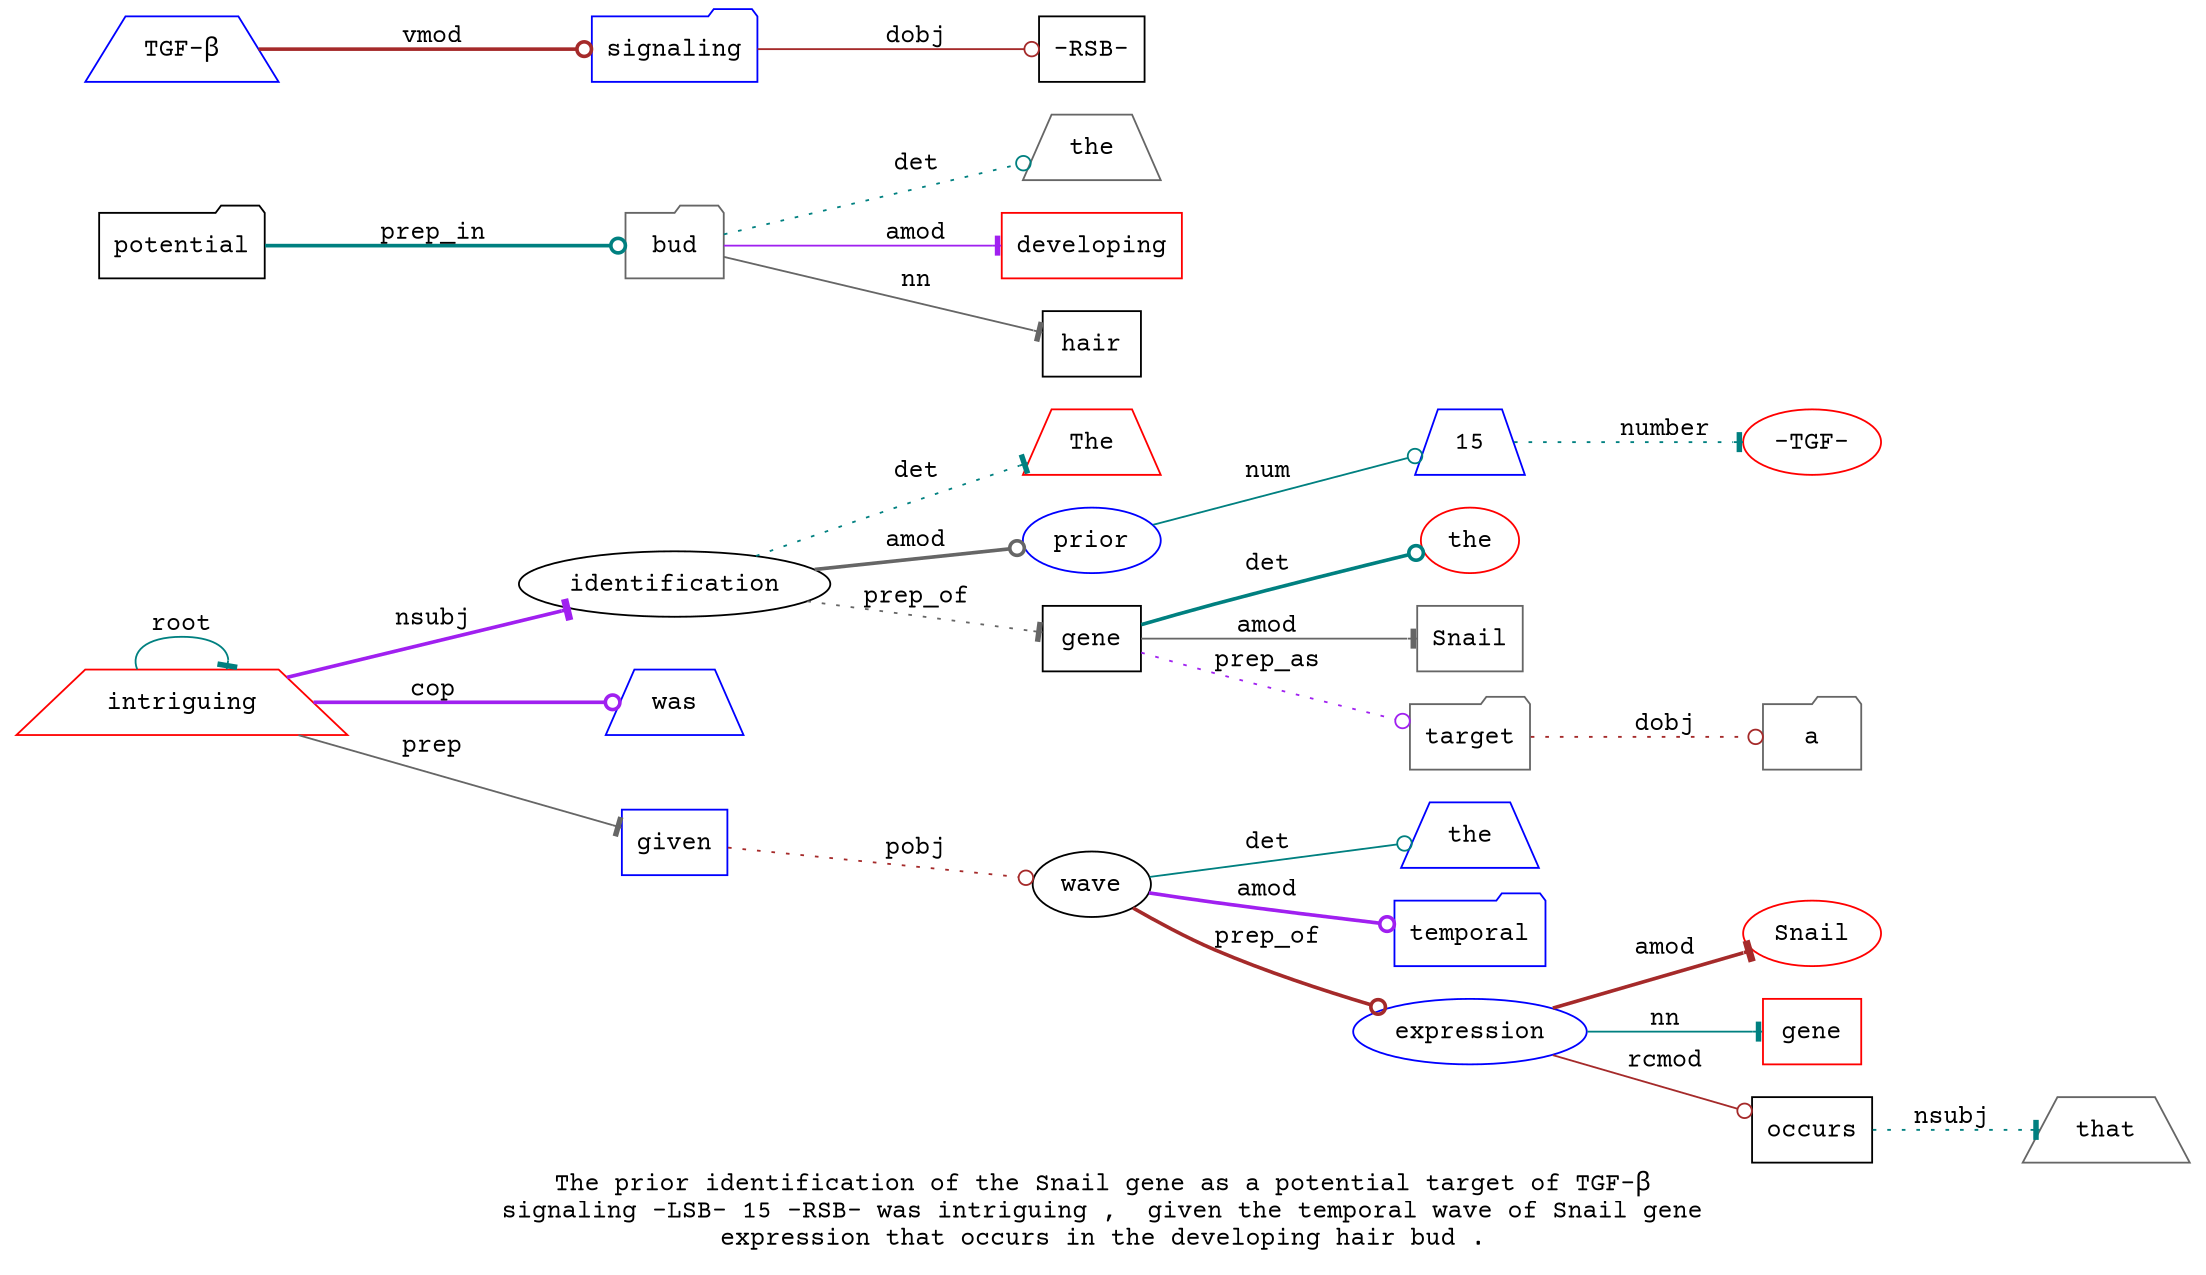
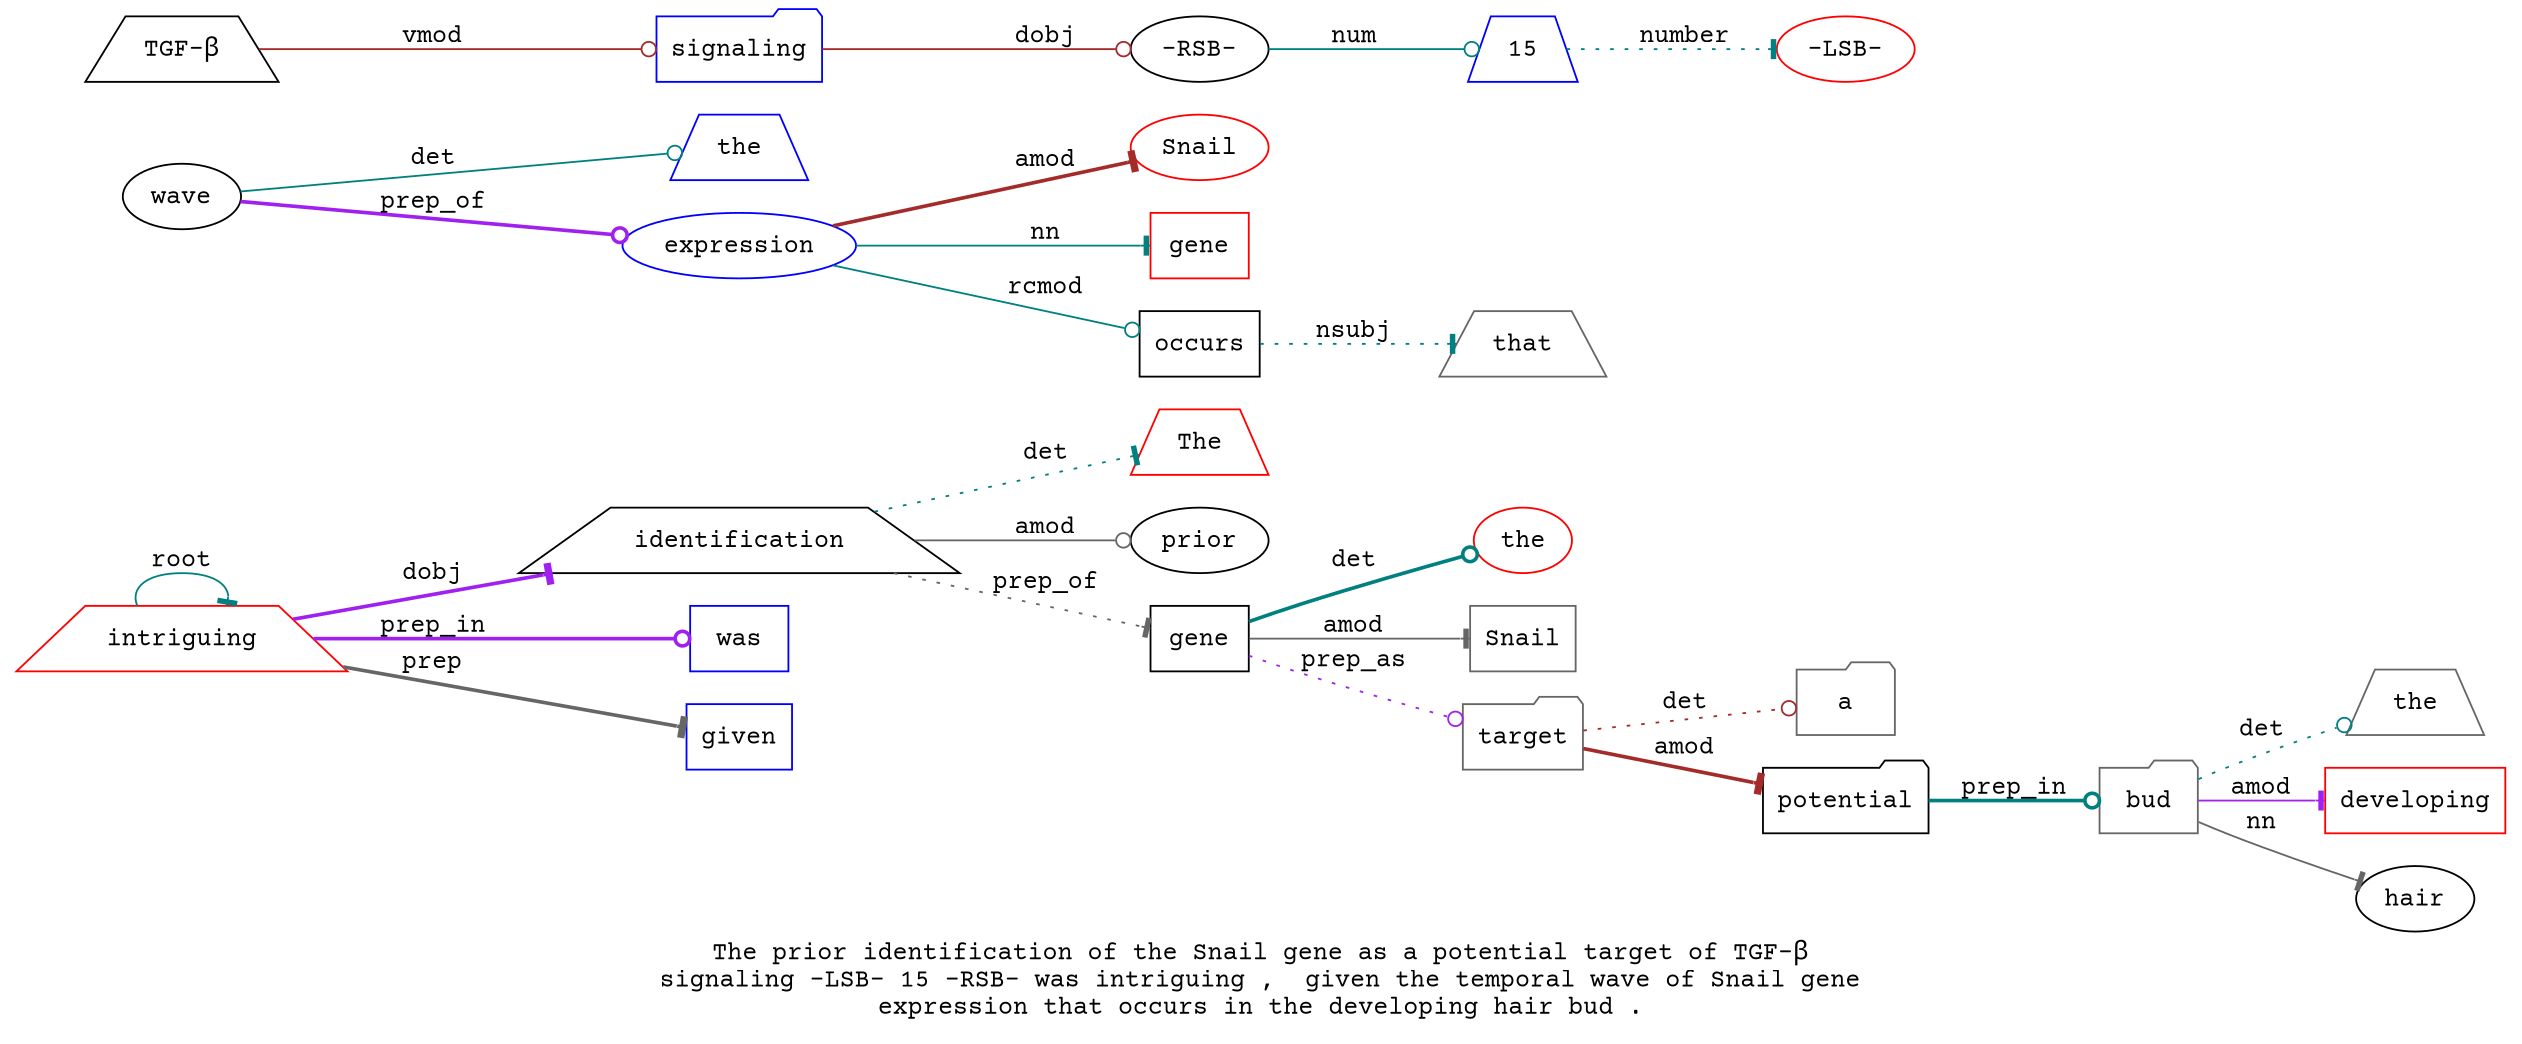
(182, 49) -> (182, 49)
(417, 49) -> (450, 49)
(1092, 49) -> (1200, 49)
(1092, 344) -> (2415, 899)
(1812, 442) -> (1846, 49)
(1280, 491) -> (1366, 49)
(1092, 540) -> (1200, 540)
(912, 559) -> (1015, 540)
(675, 584) -> (739, 540)
(433, 618) -> (433, 572)
(433, 689) -> (433, 625)
(675, 702) -> (739, 639)
(1665, 723) -> (1685, 701)
none -> (1668, 766)
(456, 780) -> (510, 697)
(873, 862) -> none
(1470, 933) -> none
(1249, 964) -> (426, 218)
(1645, 1082) -> (979, 297)
